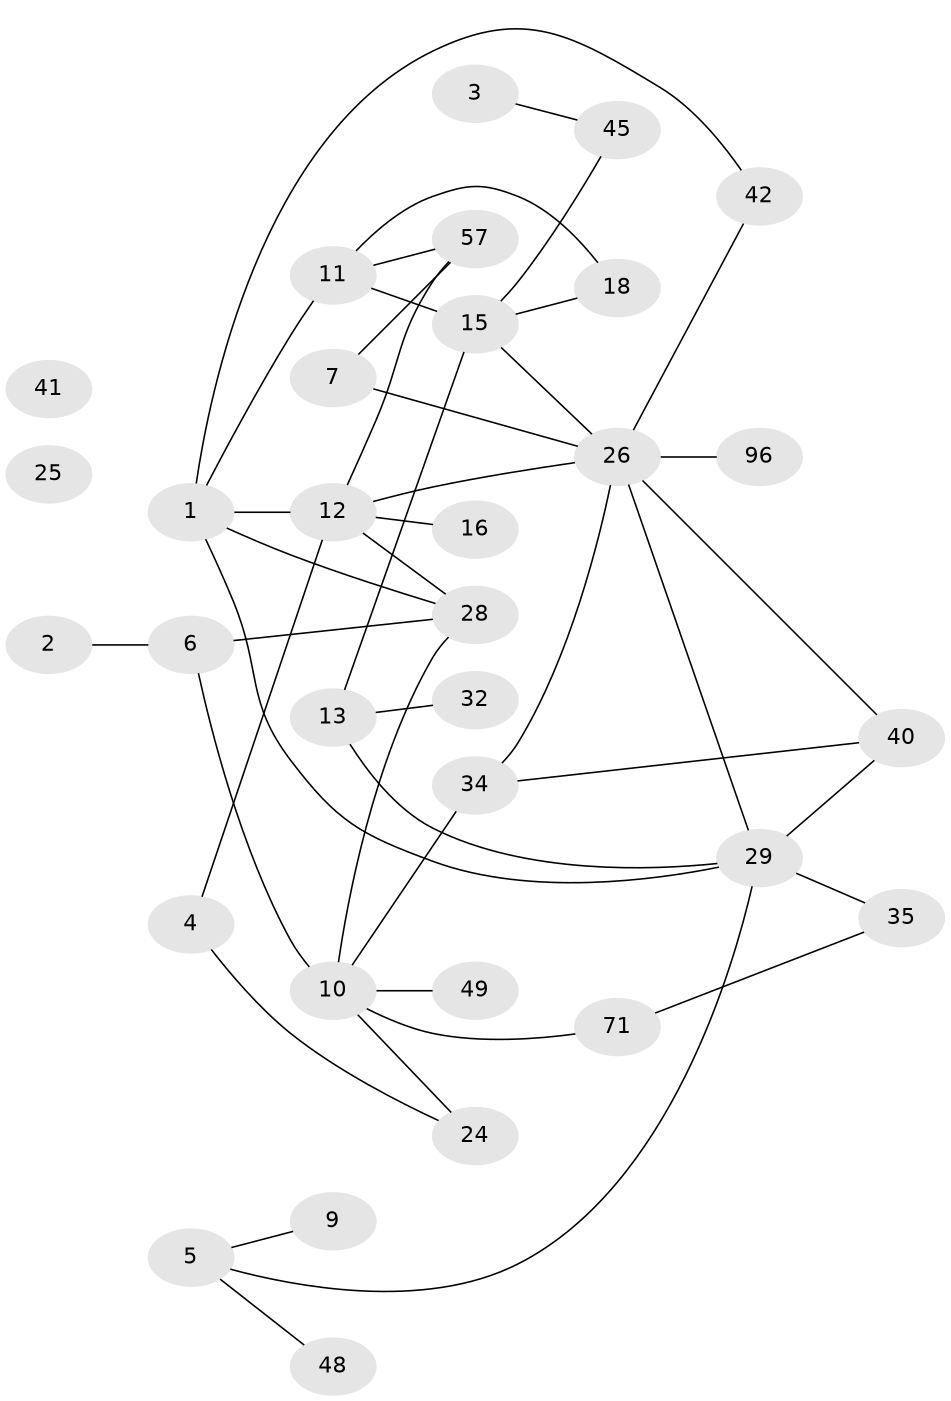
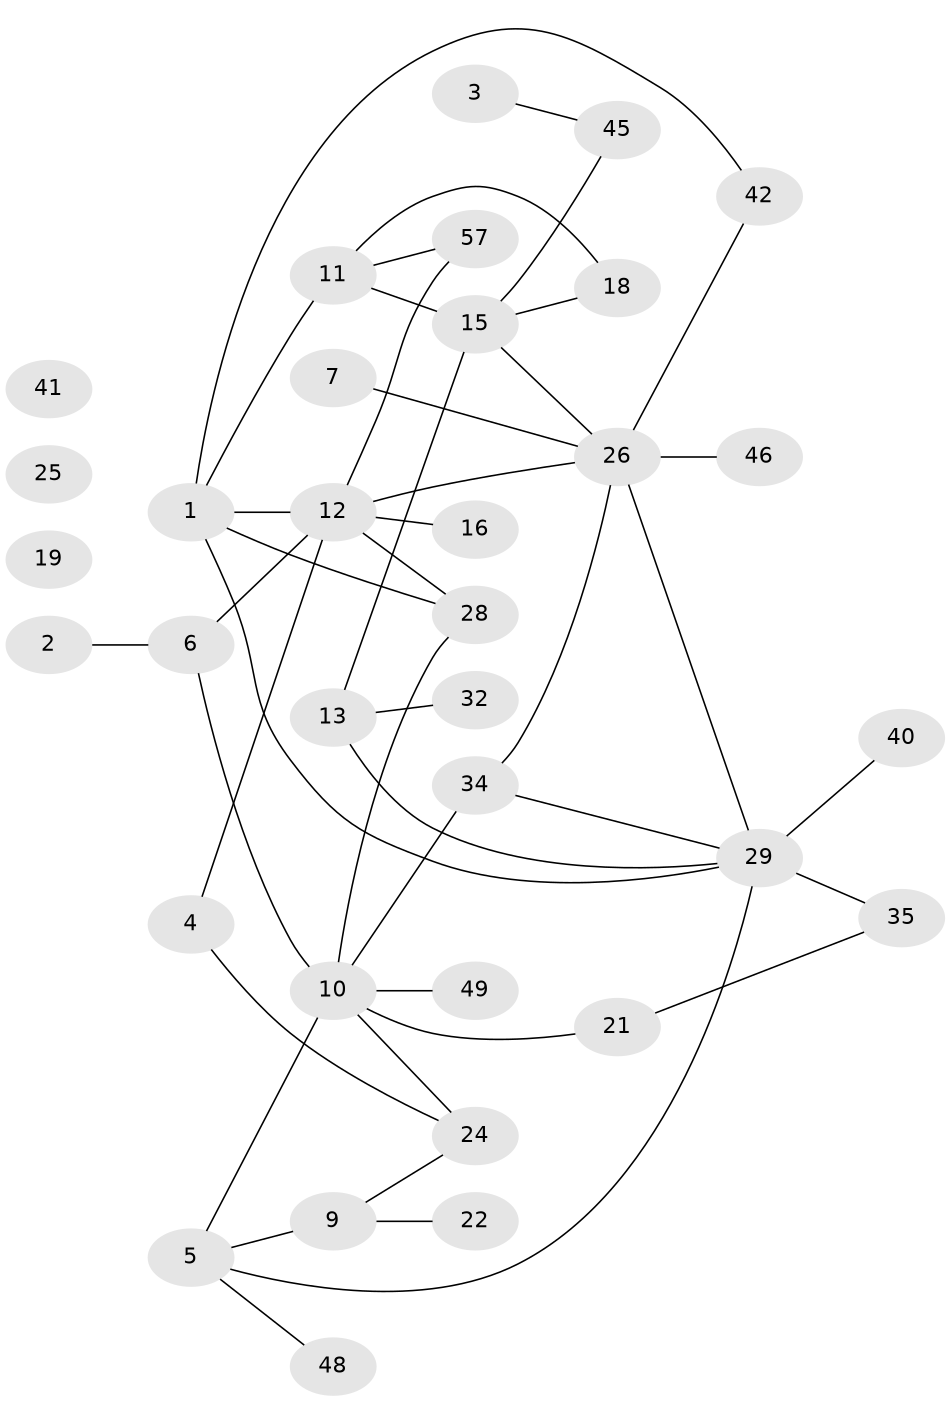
(402, 311) -> none
(760, 457) -> (760, 457)
none -> (49, 560)
(760, 598) -> none
(333, 630) -> (262, 578)
(688, 762) -> (617, 822)
(617, 1027) -> (617, 1027)
none -> (262, 1124)
none -> (404, 1179)
none -> (475, 1221)
